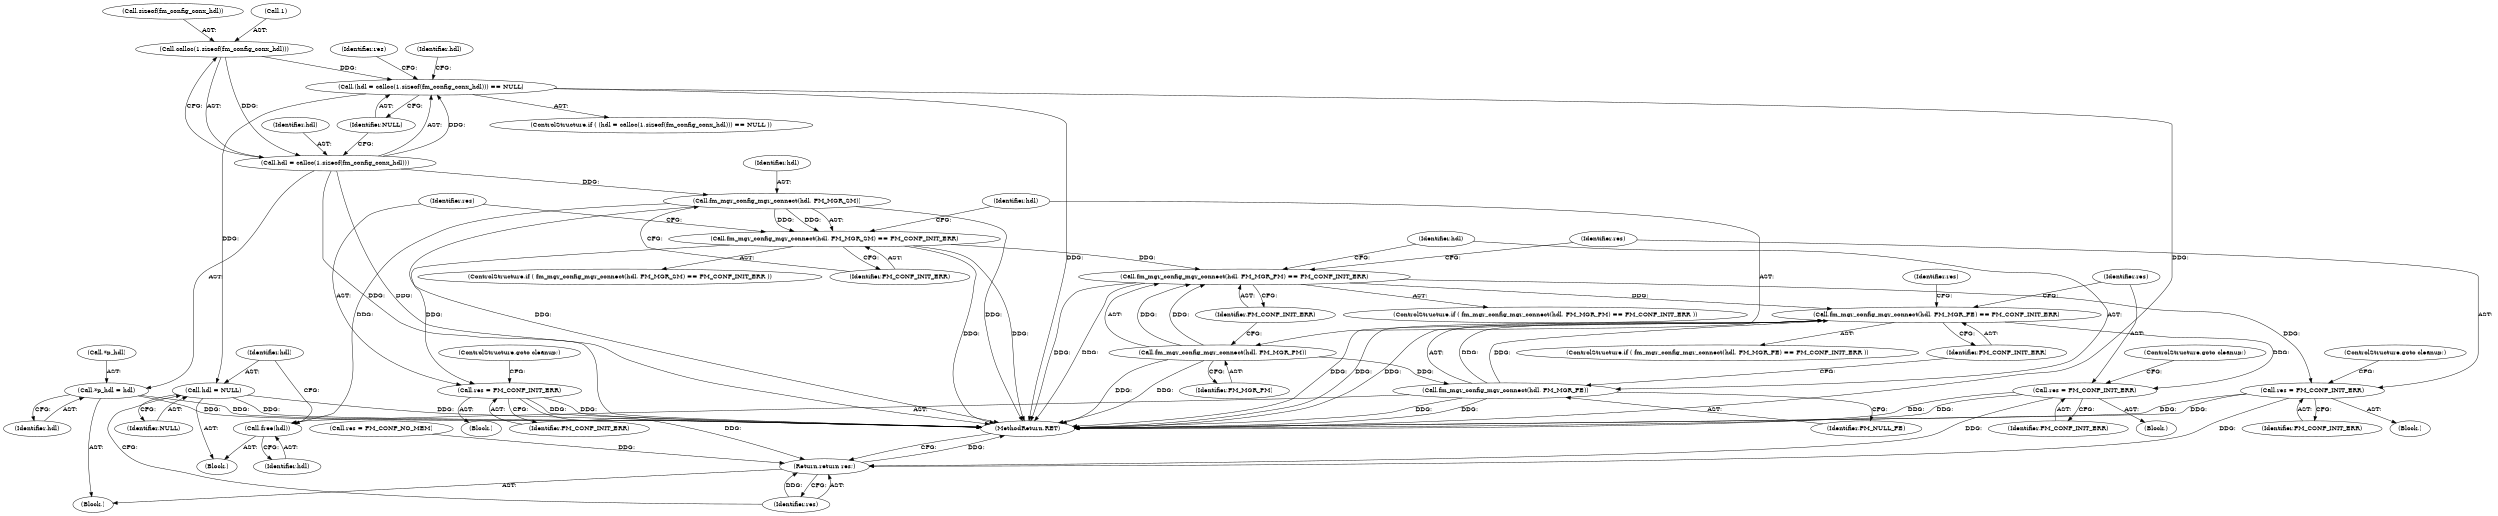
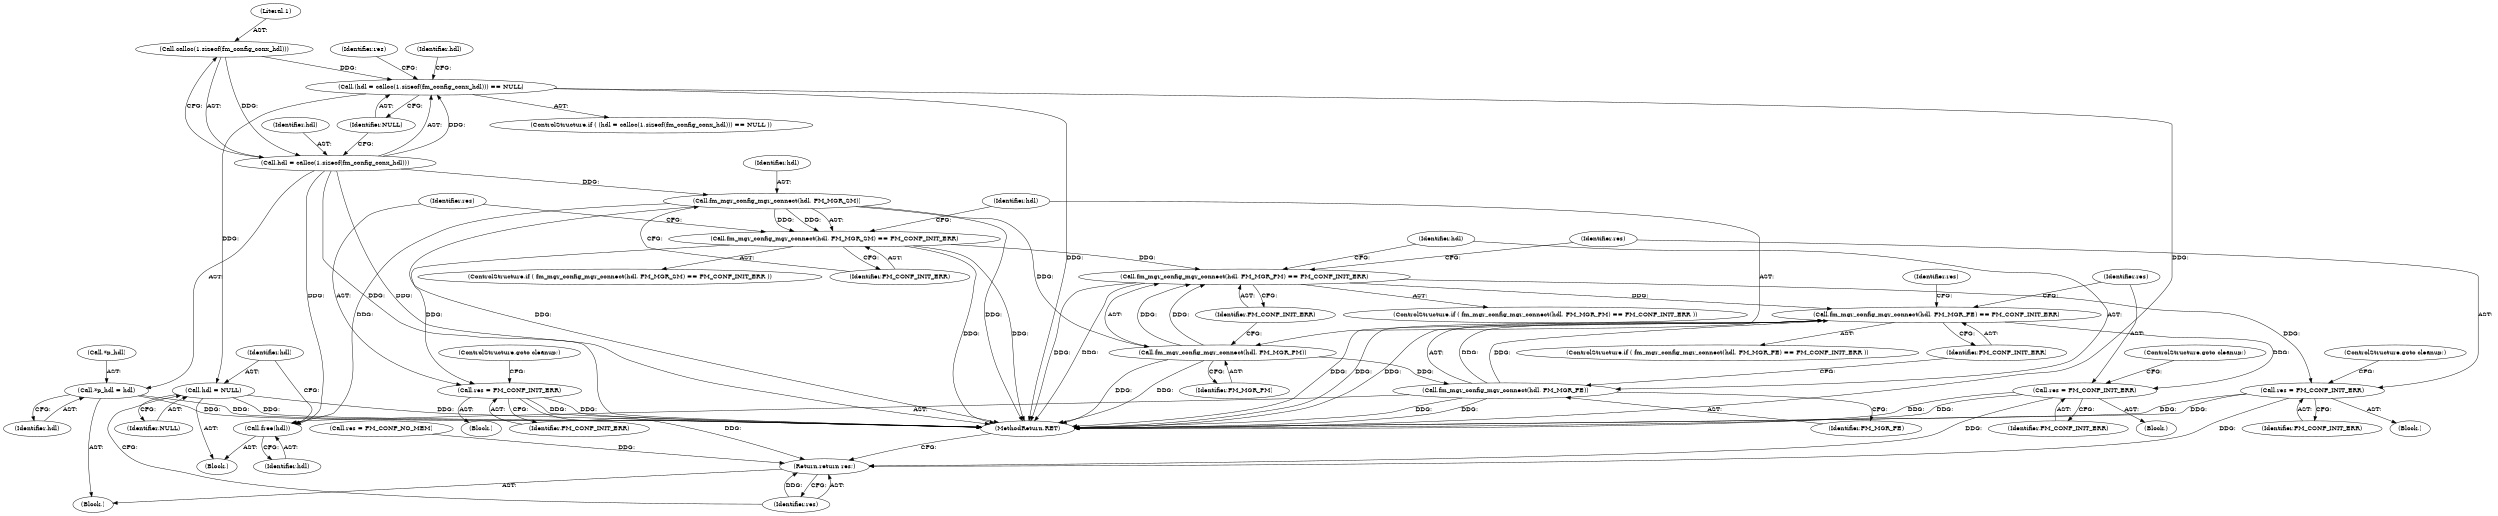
(173, 11) -> none
(276, 11) -> (276, 11)
none -> (1027, 241)
none -> (308, 300)
(1866, 429) -> (1866, 429)
(931, 452) -> none
